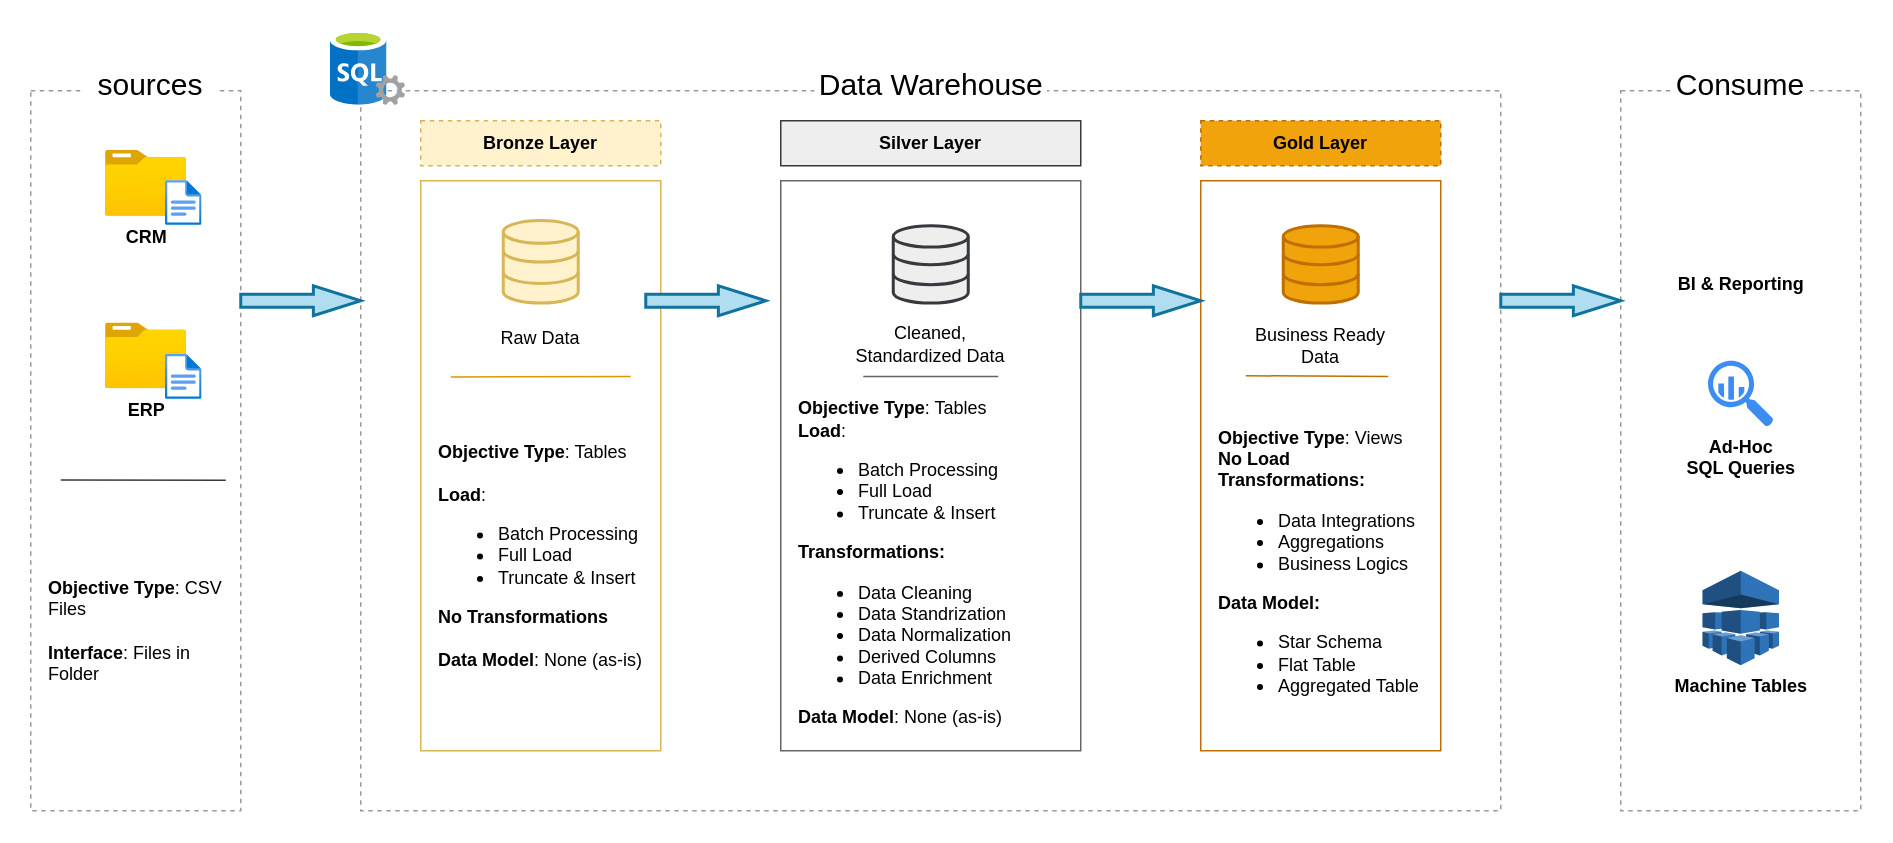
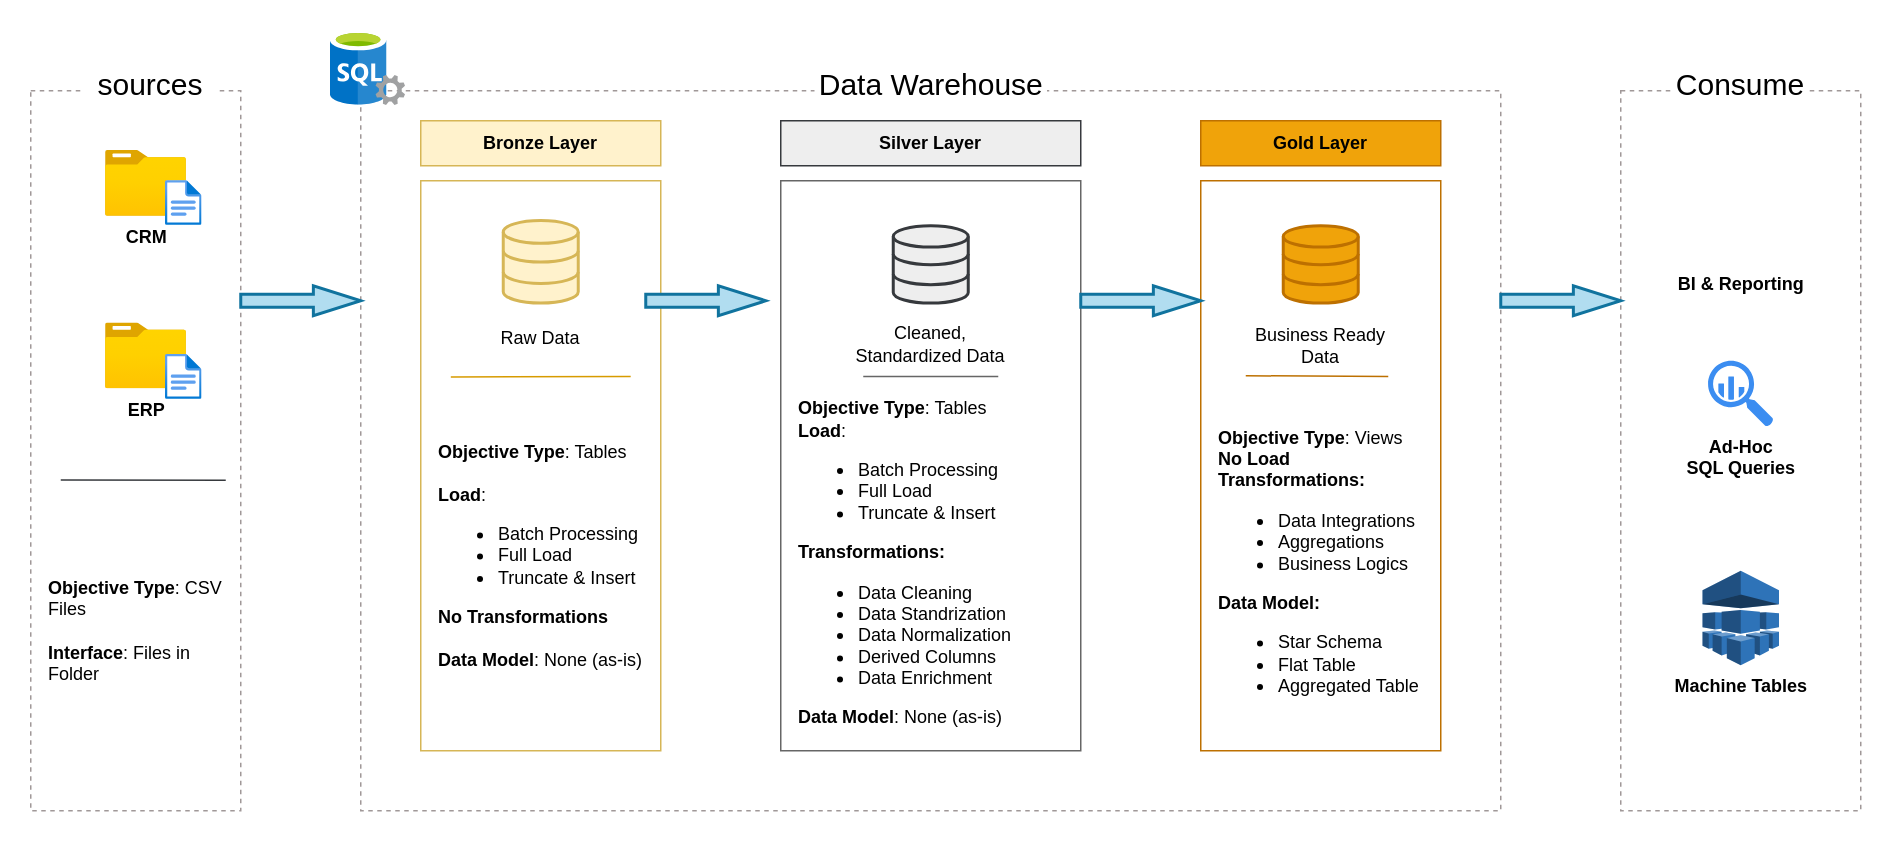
(541, 143) -> (541, 143)
(1321, 143) -> (1321, 143)
